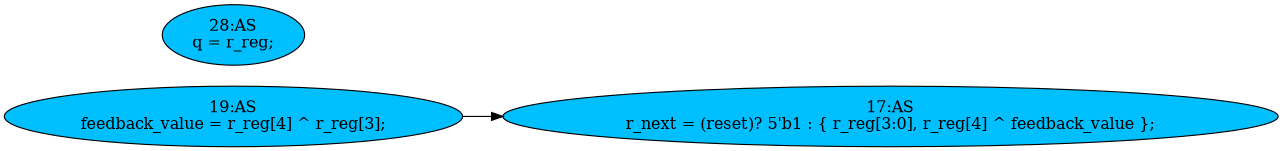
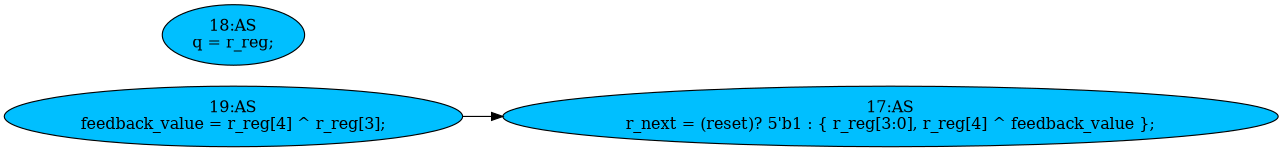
(233, 35) -> (233, 35)
